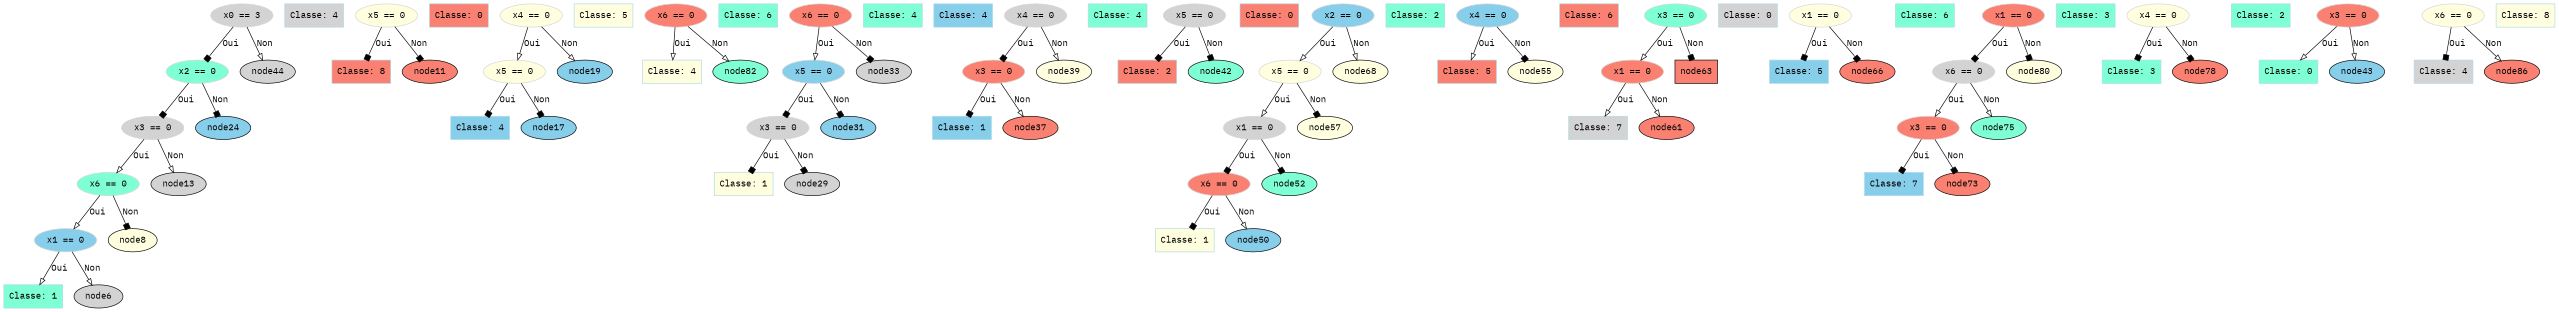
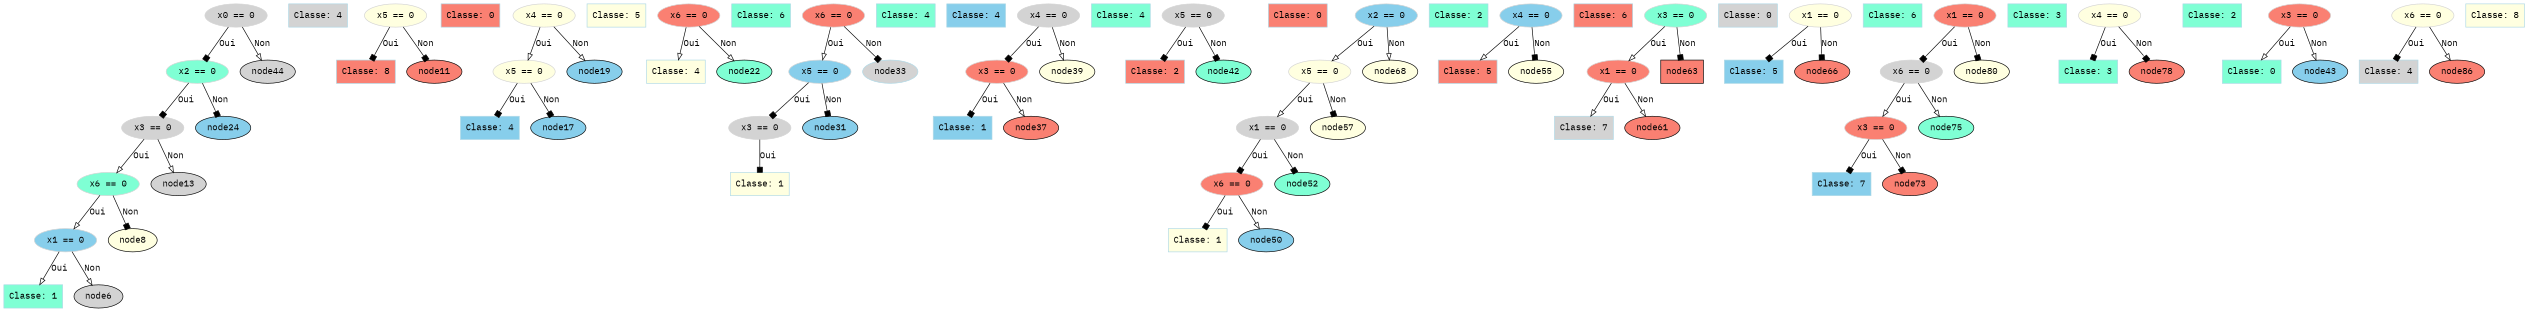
(242, 16) -> (236, 16)
(740, 72) -> (744, 72)
(884, 72) -> (890, 72)
(812, 184) -> none
